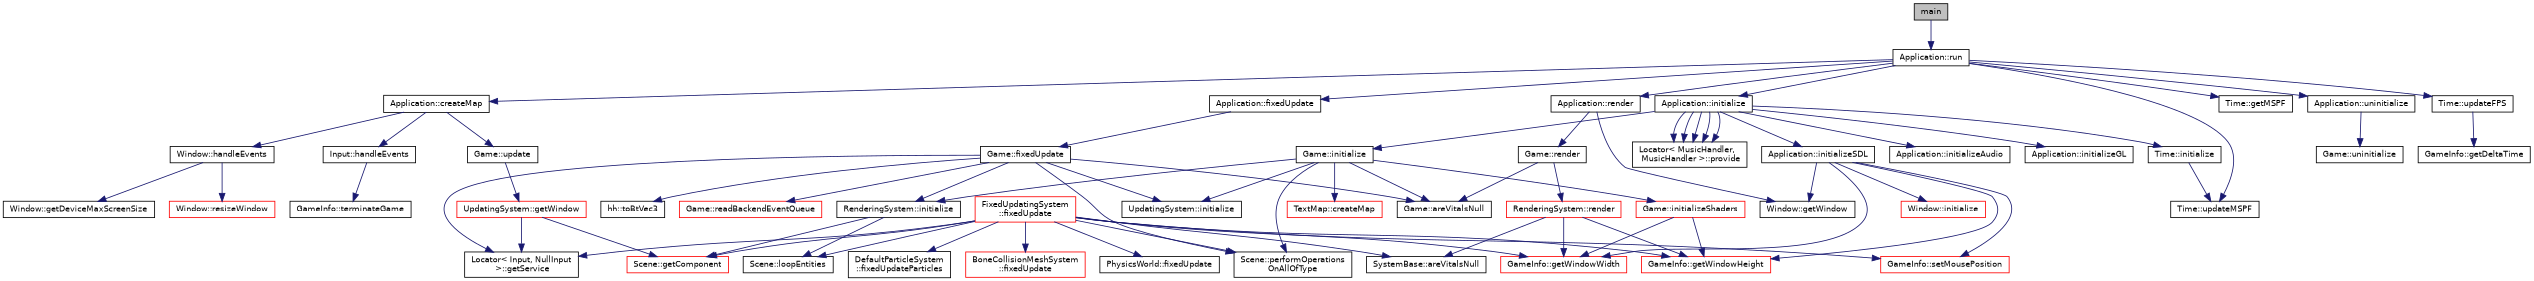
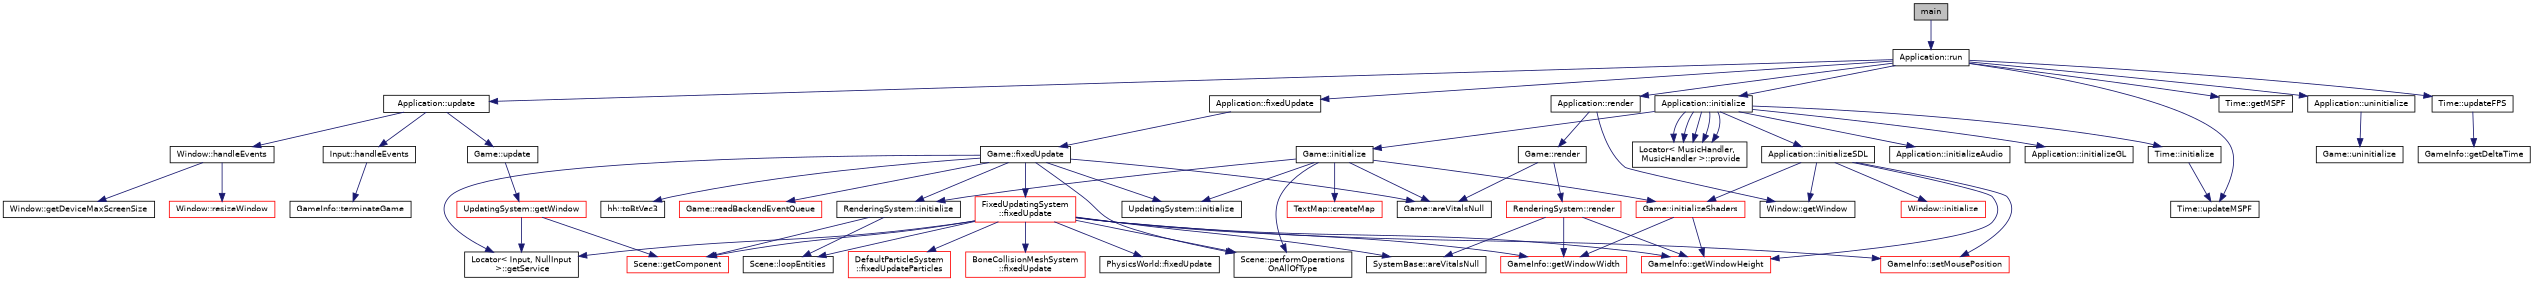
(436, 104) -> (436, 104)
none -> (1025, 176)
(1785, 246) -> (1758, 180)
(899, 265) -> (899, 265)
